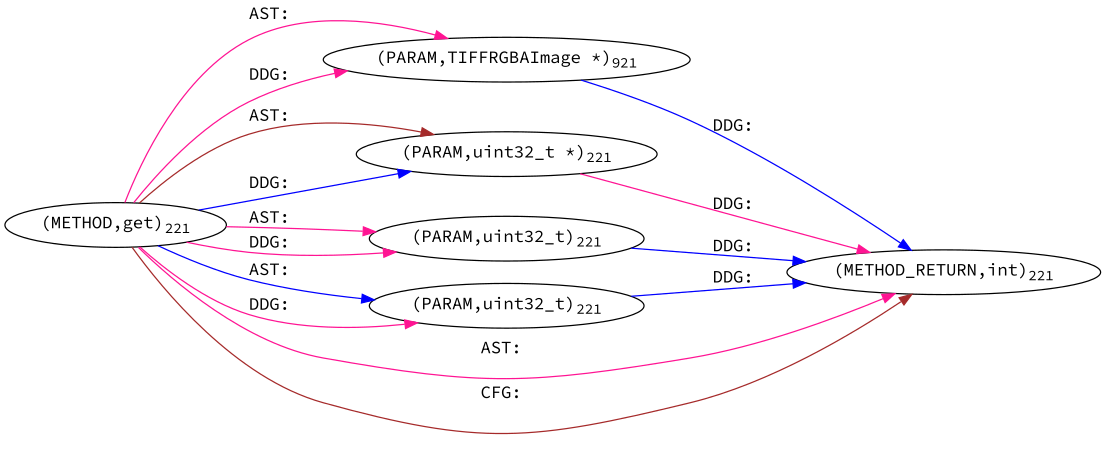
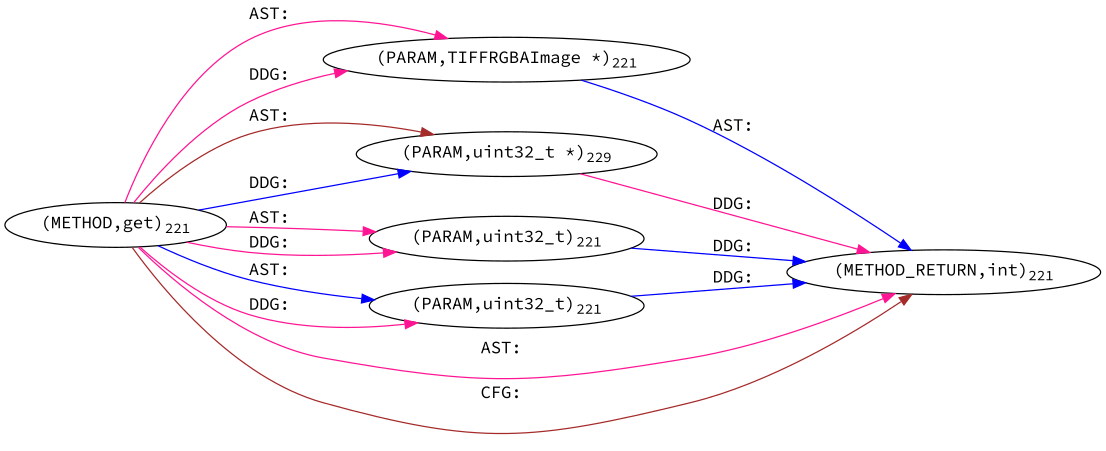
(625, 58) -> (625, 58)
(739, 126) -> (739, 126)
(599, 152) -> (599, 152)
